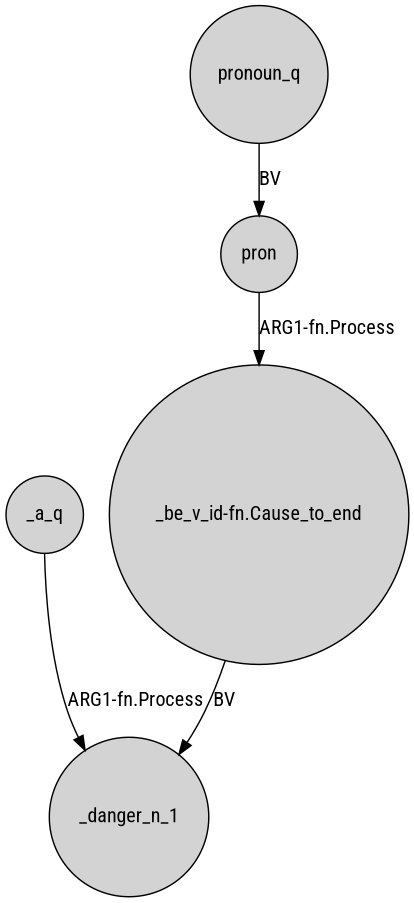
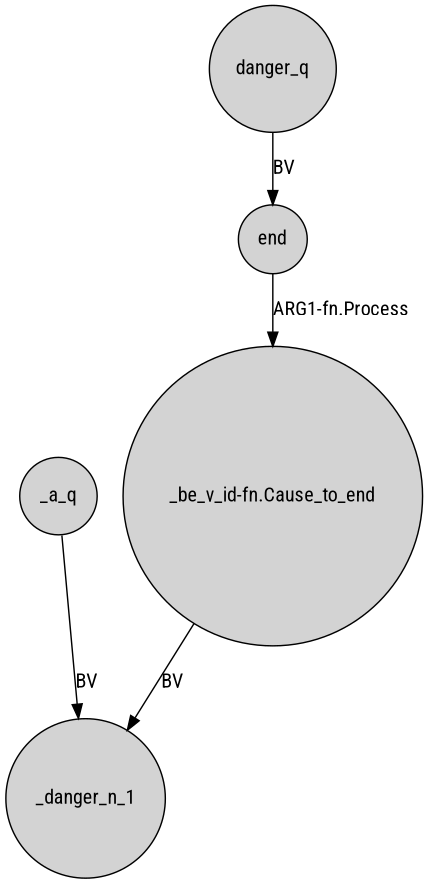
(259, 74) -> (273, 69)
(259, 254) -> (273, 239)
(136, 701) -> (87, 682)
